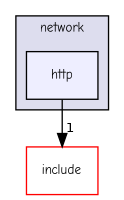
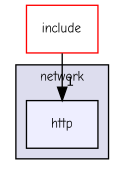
(62, 118) -> (62, 73)
